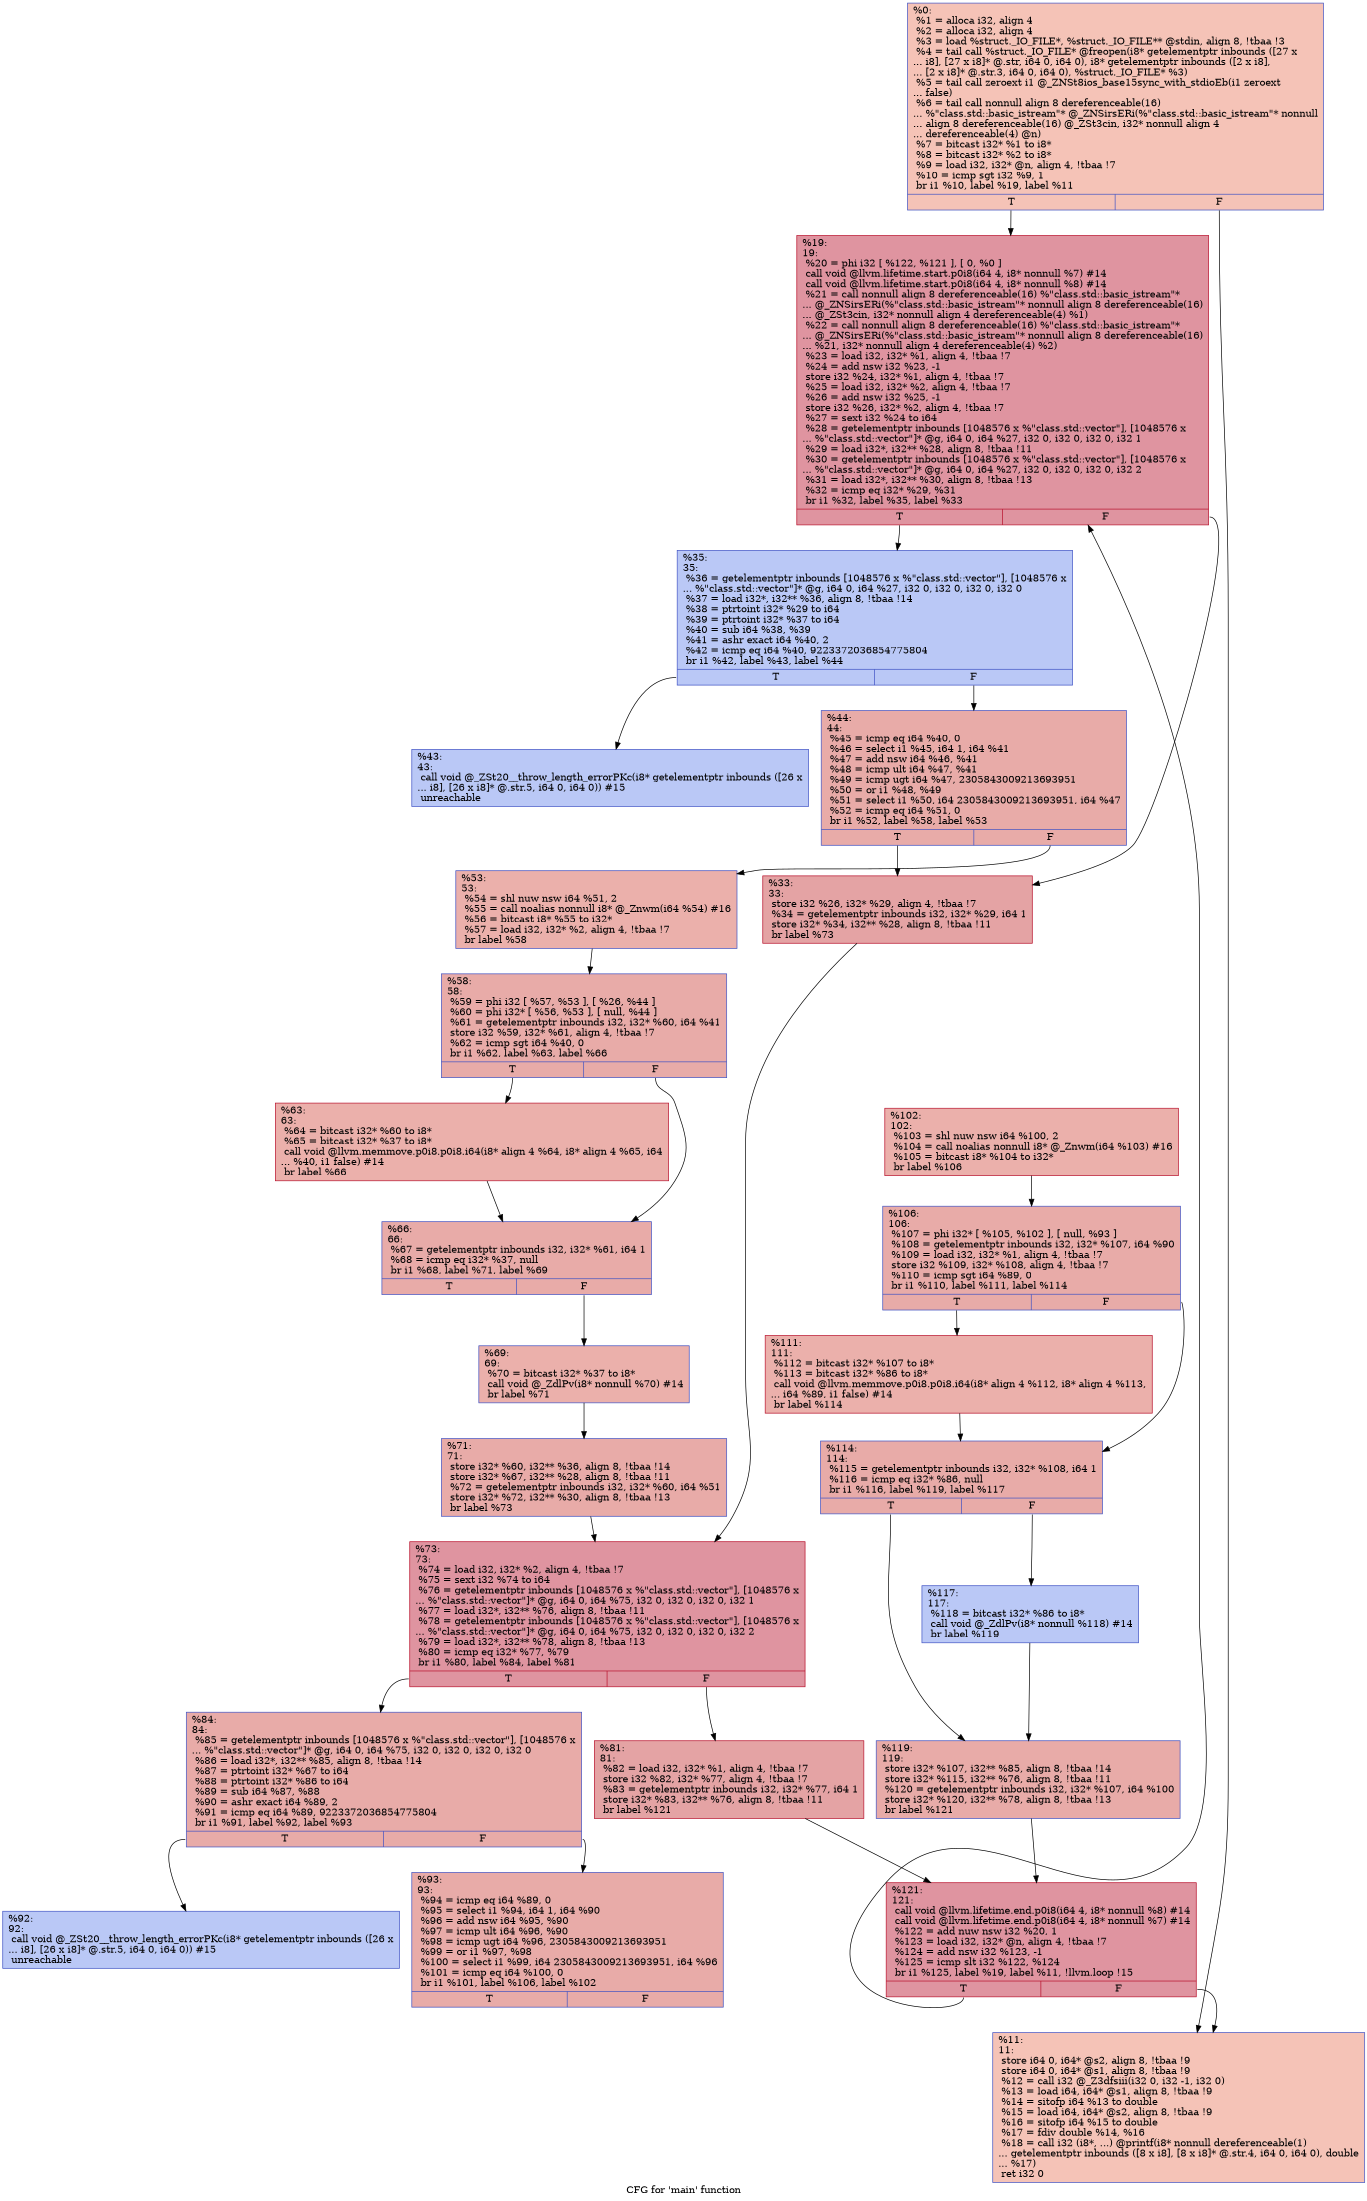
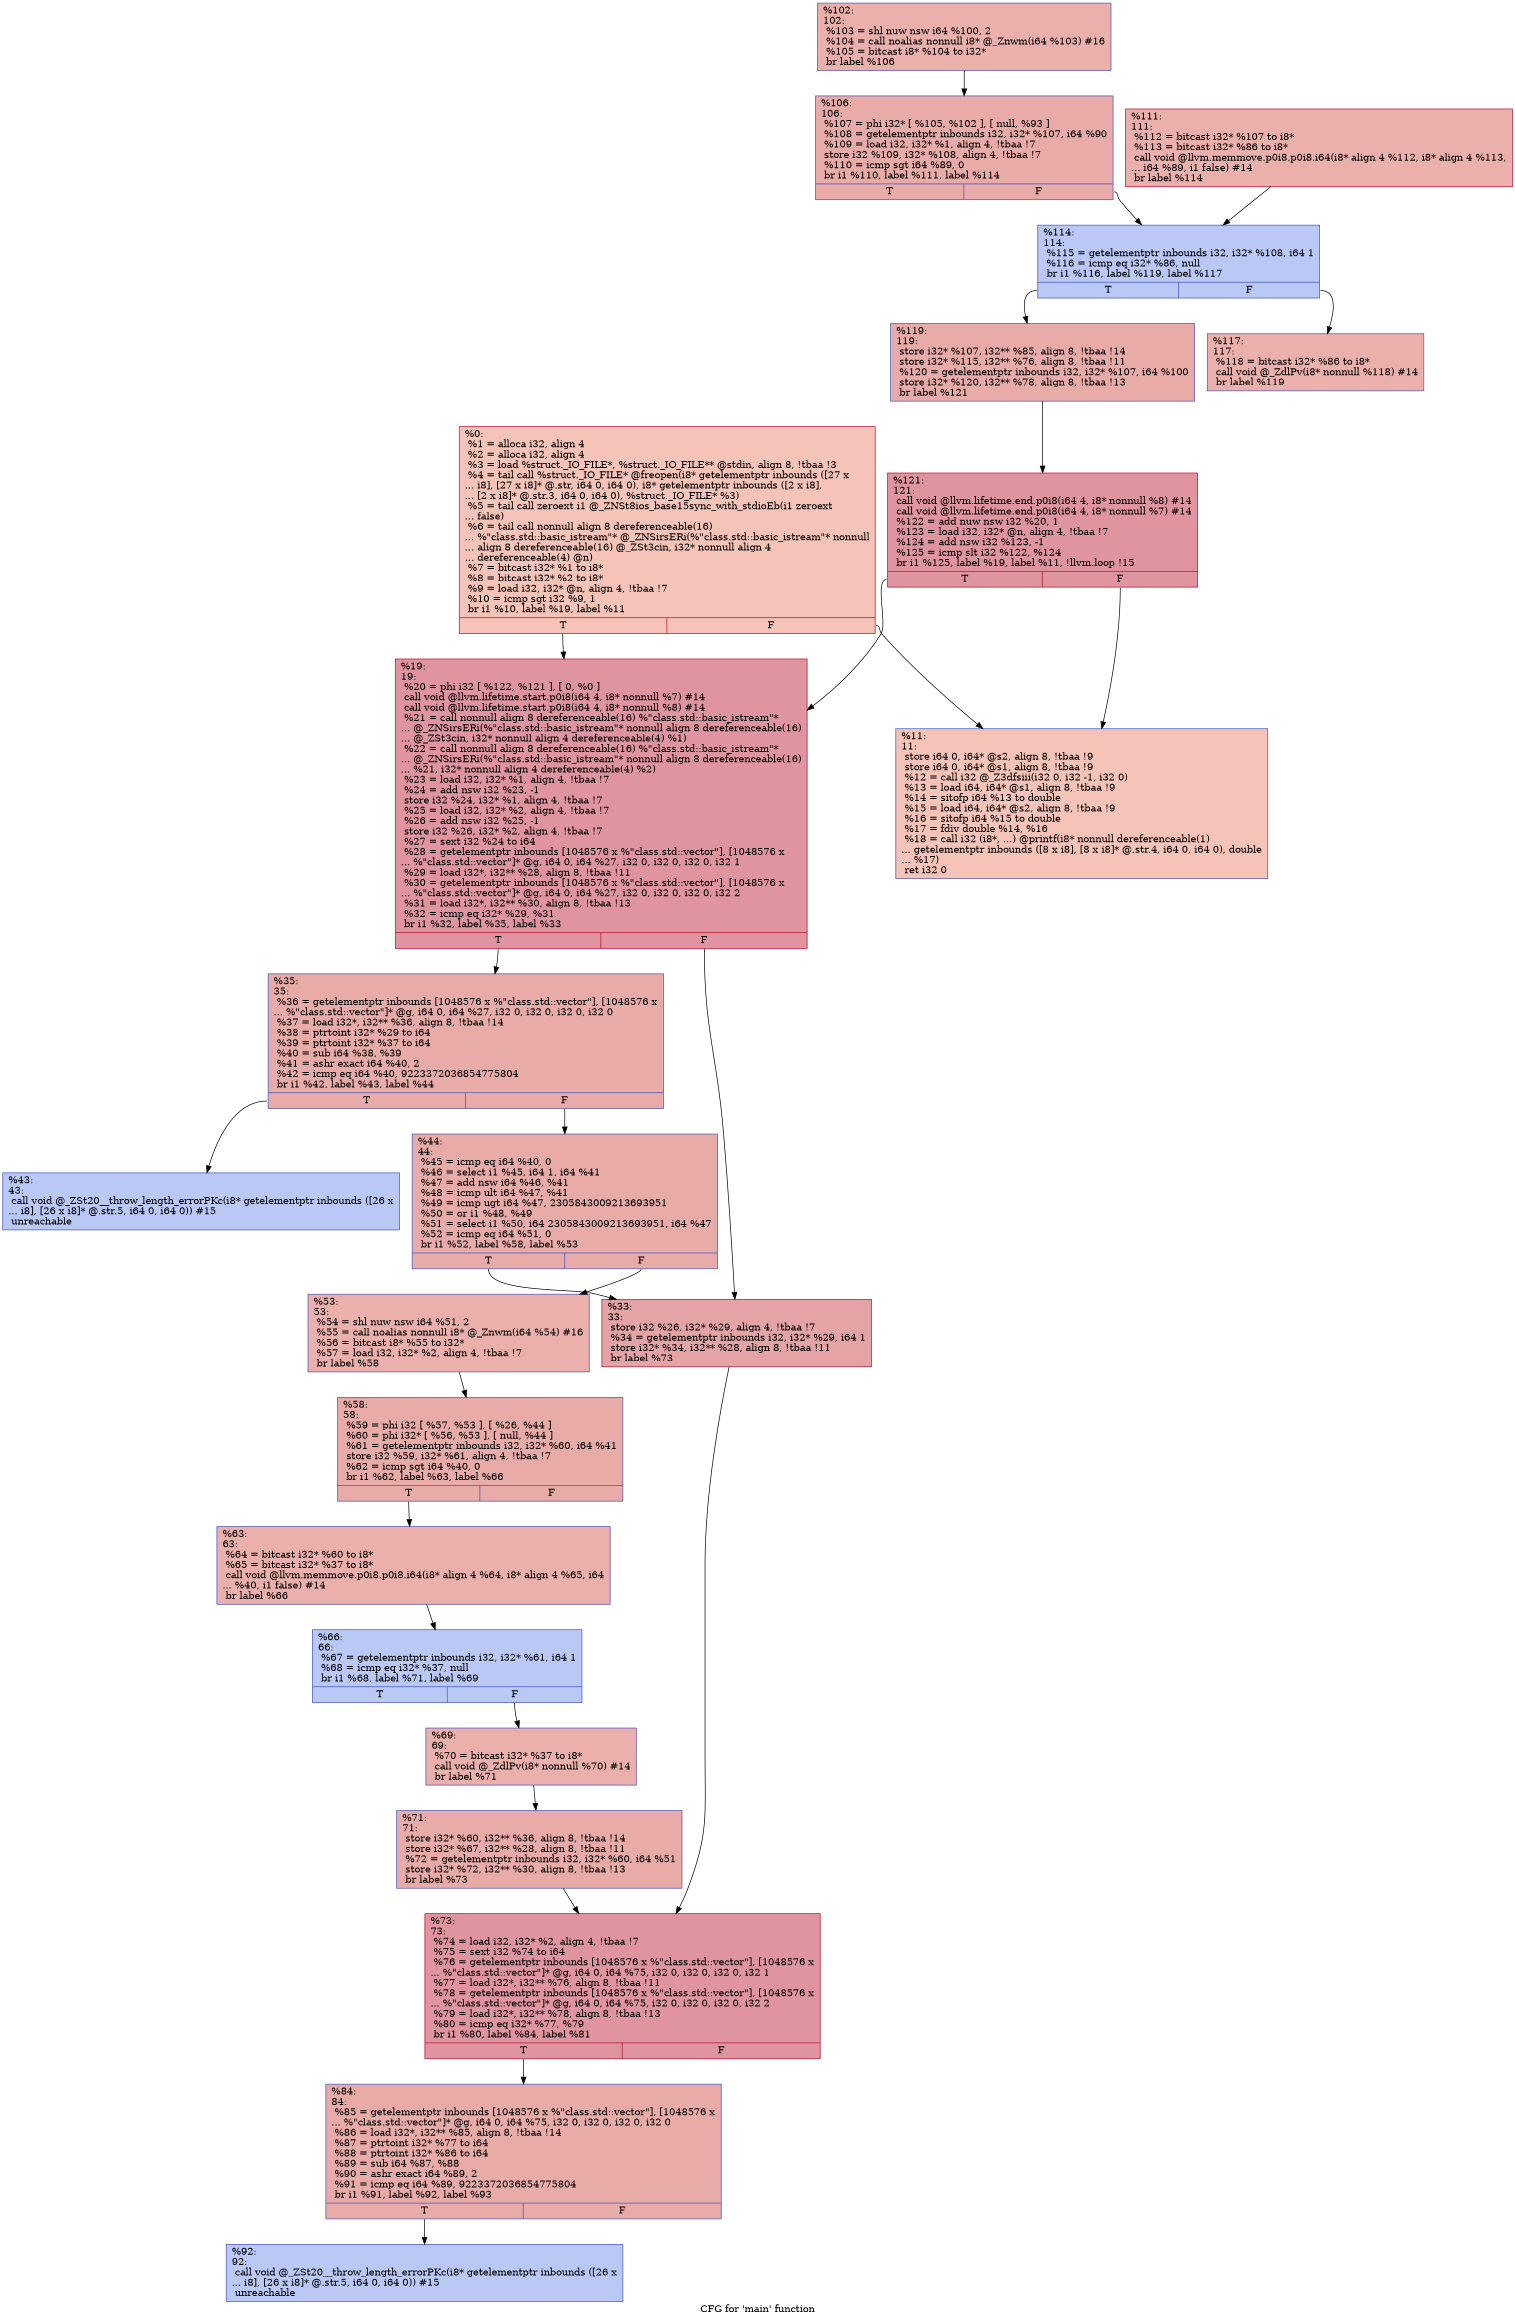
(1115, 107) -> (667, 530)
(875, 618) -> (466, 1041)
(472, 1142) -> (414, 1565)
(1032, 1142) -> (964, 37)
(686, 1152) -> none
(517, 1258) -> (447, 1666)
(957, 1319) -> none
(961, 1477) -> (1179, 262)
(1030, 1614) -> (1316, 362)
(1029, 1688) -> none
(271, 1771) -> (410, 2143)
(729, 1780) -> none
(568, 1940) -> none
